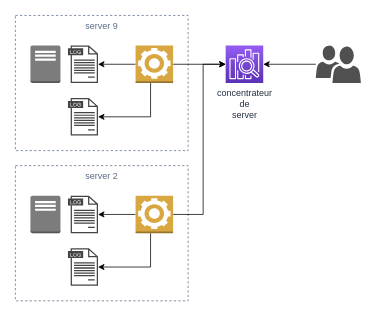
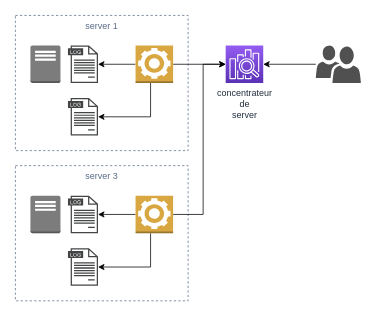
(101, 26) -> (101, 26)
(101, 176) -> (101, 176)
